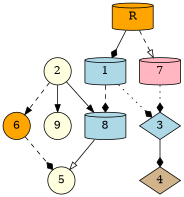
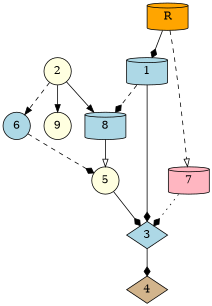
(132, 98) -> (147, 149)
(17, 126) -> (17, 126)
none -> (124, 205)
